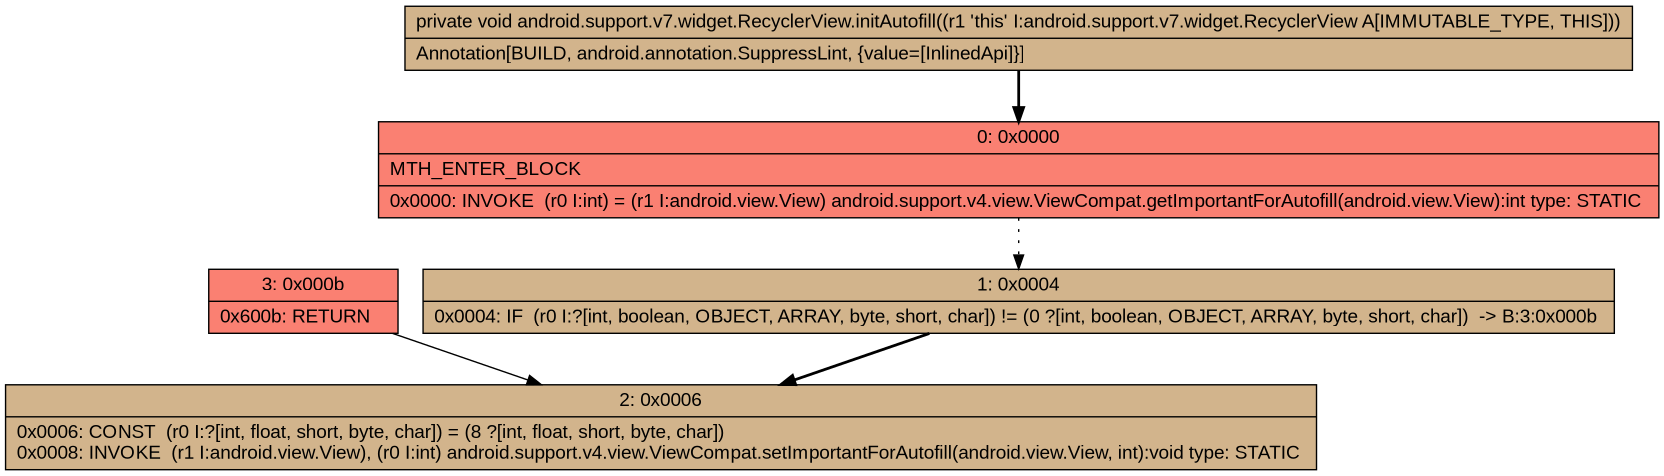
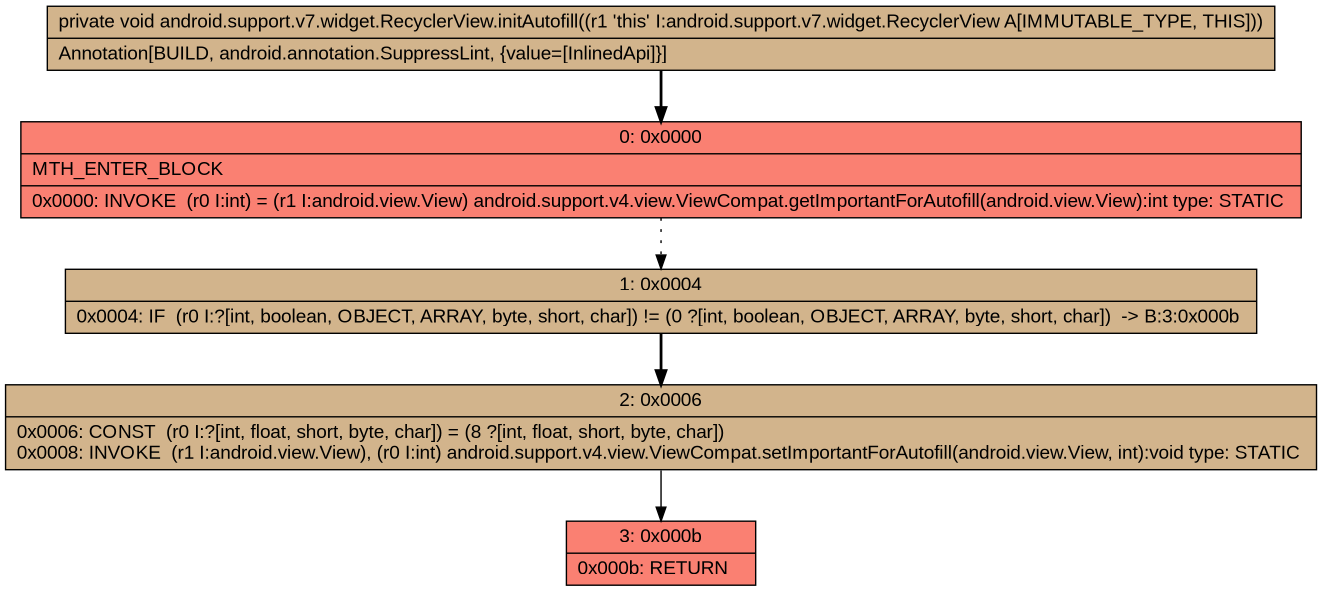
(303, 317) -> (661, 568)
(460, 357) -> (661, 489)
